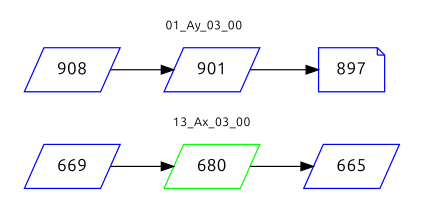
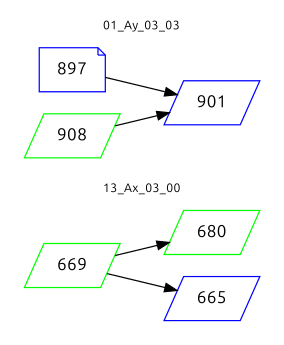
(205, 26) -> (142, 26)
(72, 70) -> (72, 136)
(278, 70) -> (135, 85)
(72, 166) -> (72, 266)
(276, 166) -> (136, 281)
